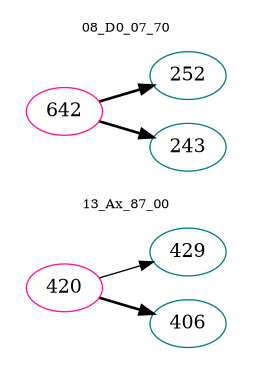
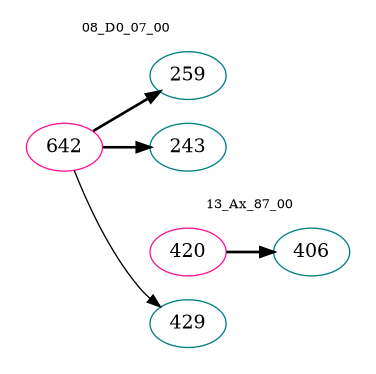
(126, 29) -> (126, 29)
(188, 76) -> (188, 76)
(120, 272) -> (106, 238)
